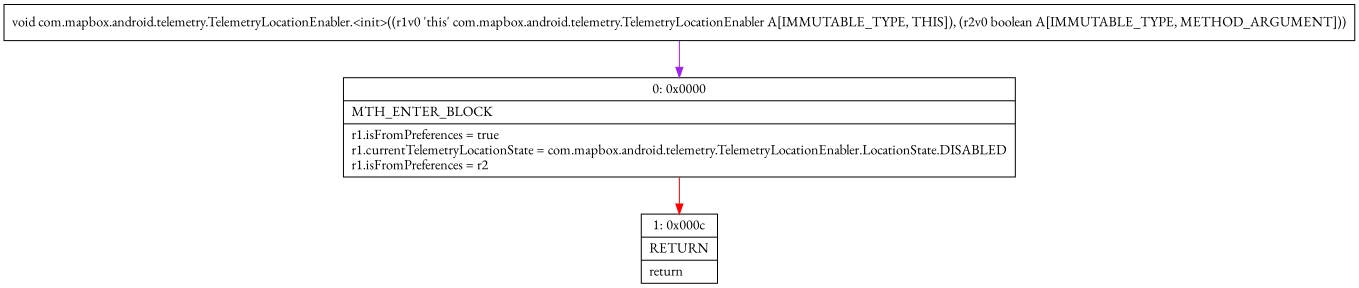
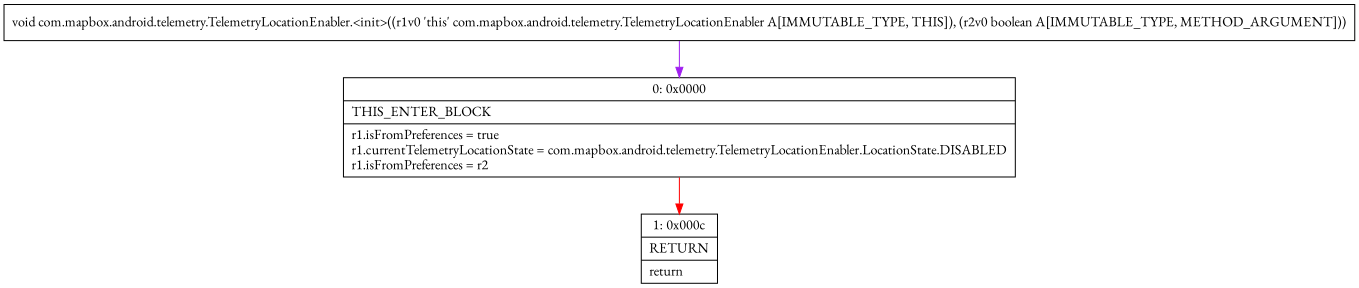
(423, 112) -> (422, 112)
